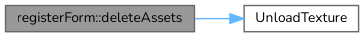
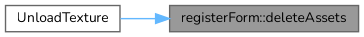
(212, 19) -> (138, 19)
